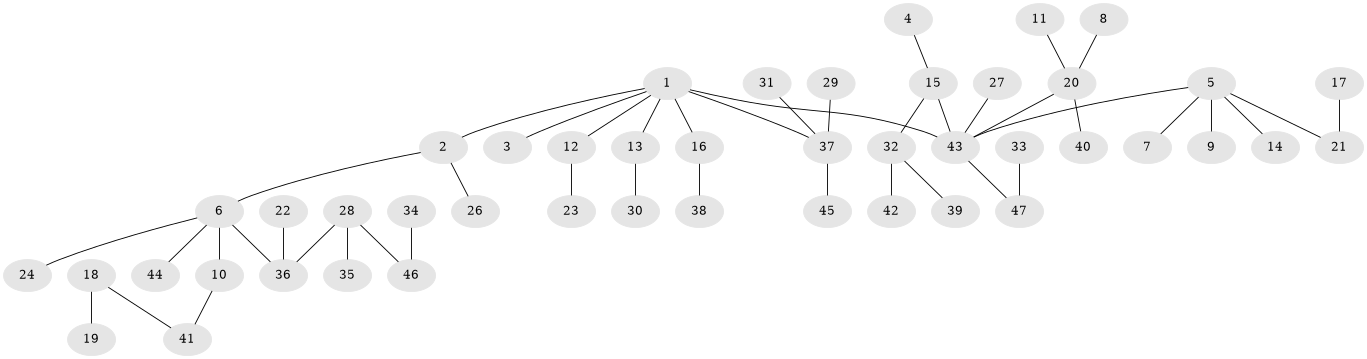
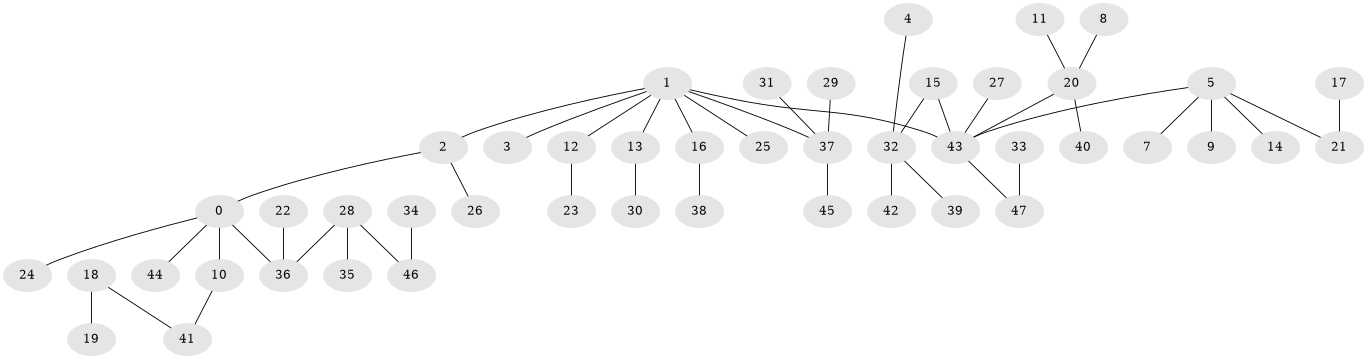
(921, 52) -> (899, 84)
none -> (764, 148)
(220, 212) -> (220, 212)
